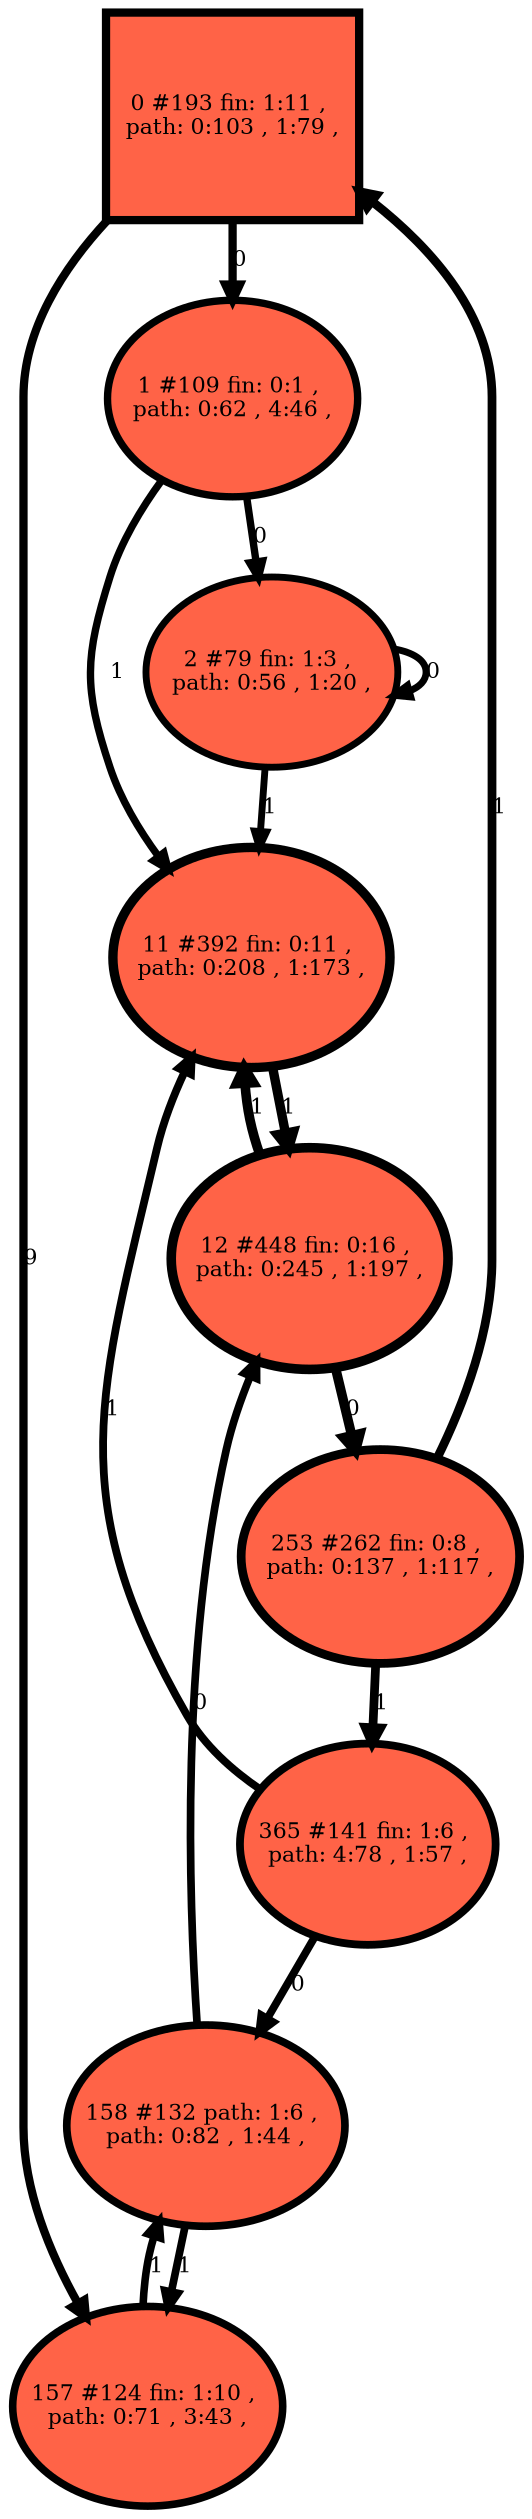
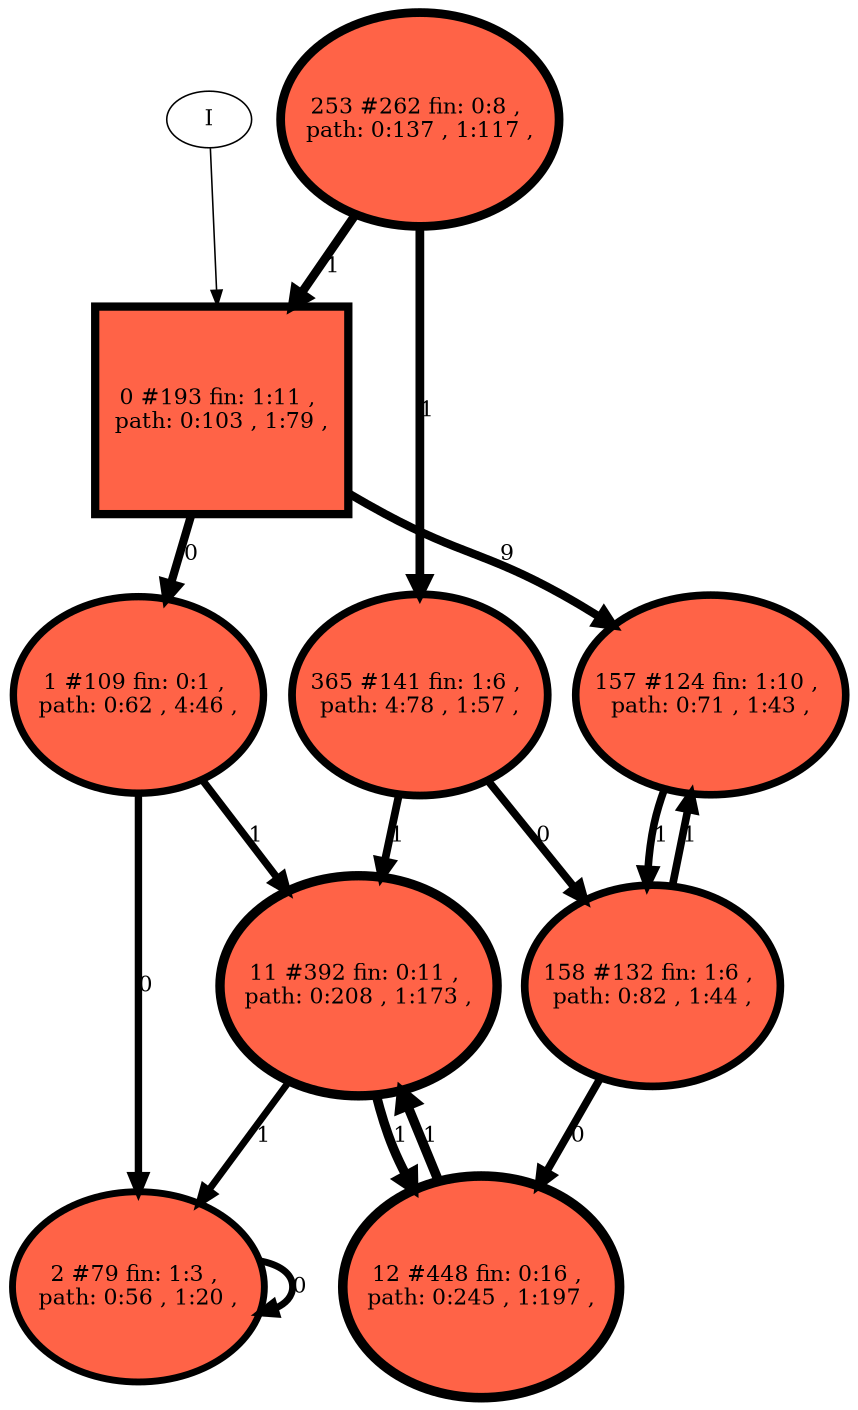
none -> (209, 119)
(263, 799) -> (249, 1136)
(344, 1402) -> none
(206, 2126) -> (653, 986)
(148, 2406) -> (711, 695)
